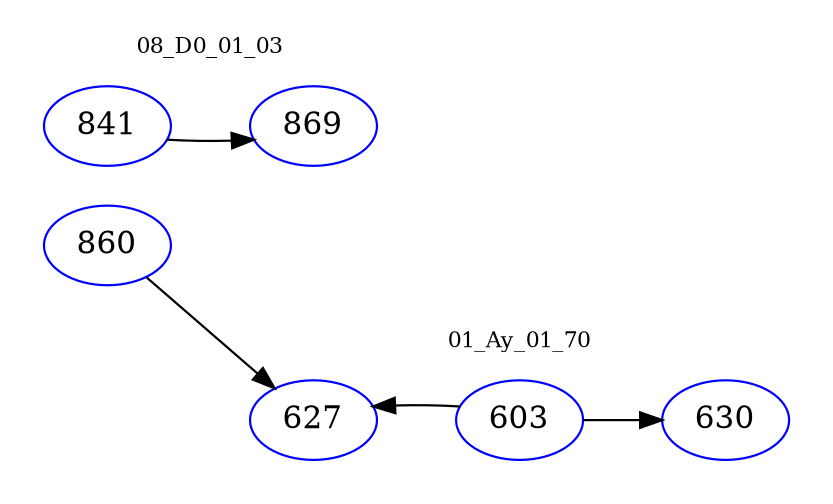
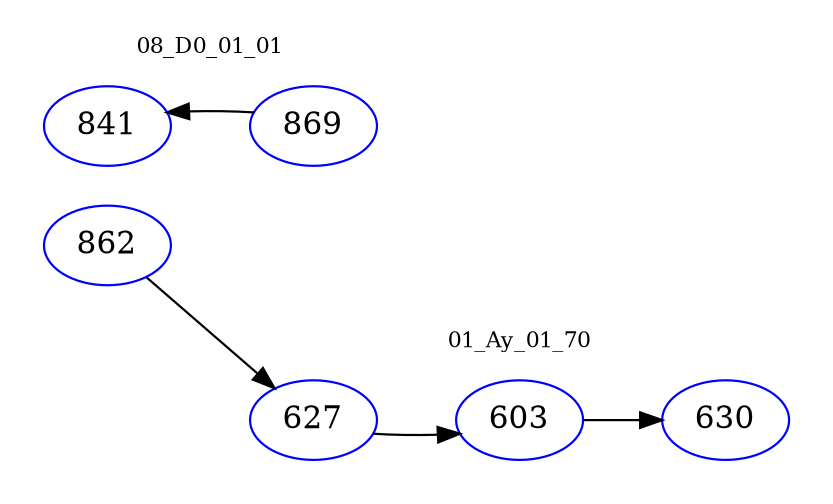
(210, 48) -> (210, 48)
(199, 141) -> (222, 111)
(107, 245) -> (107, 245)
(428, 405) -> (405, 435)
